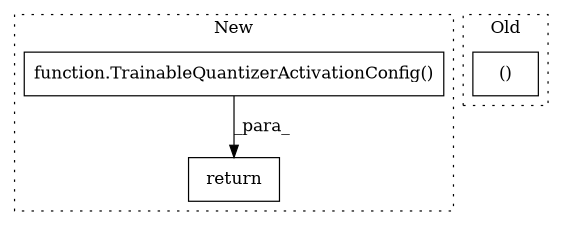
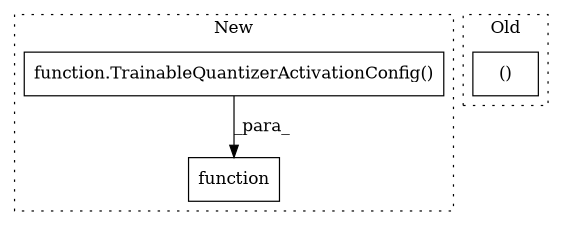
(234, 179) -> (234, 179)
